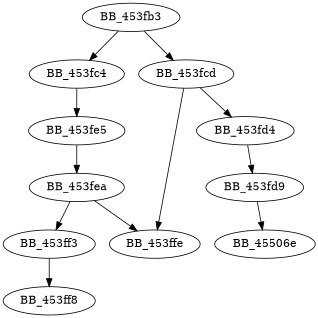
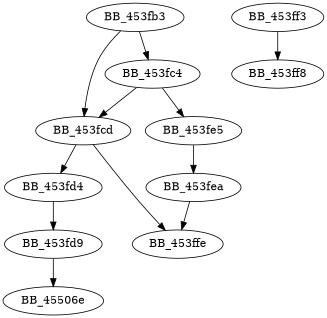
none -> (121, 100)
(65, 212) -> none
